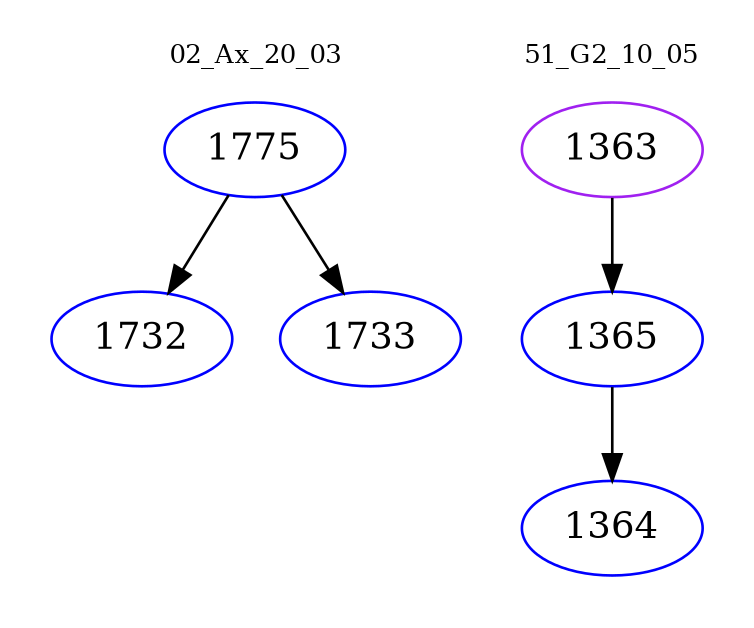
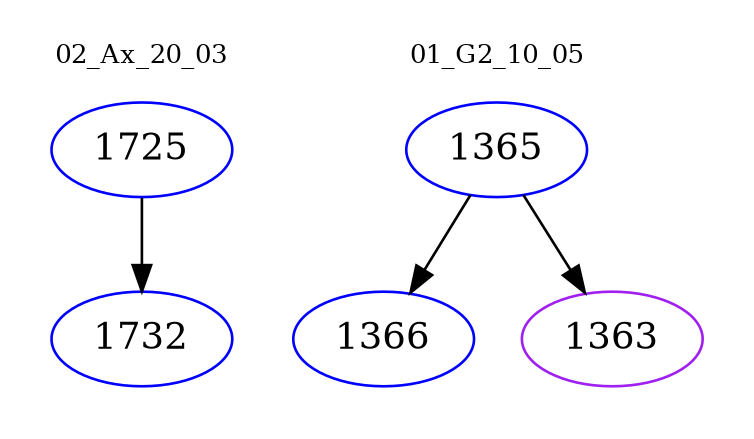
(612, 56) -> (498, 56)
(255, 150) -> (142, 150)
(612, 231) -> (547, 232)
(371, 339) -> none
(612, 528) -> (384, 339)
